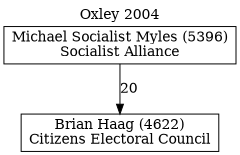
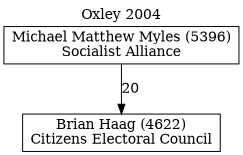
(120, 45) -> (121, 45)
